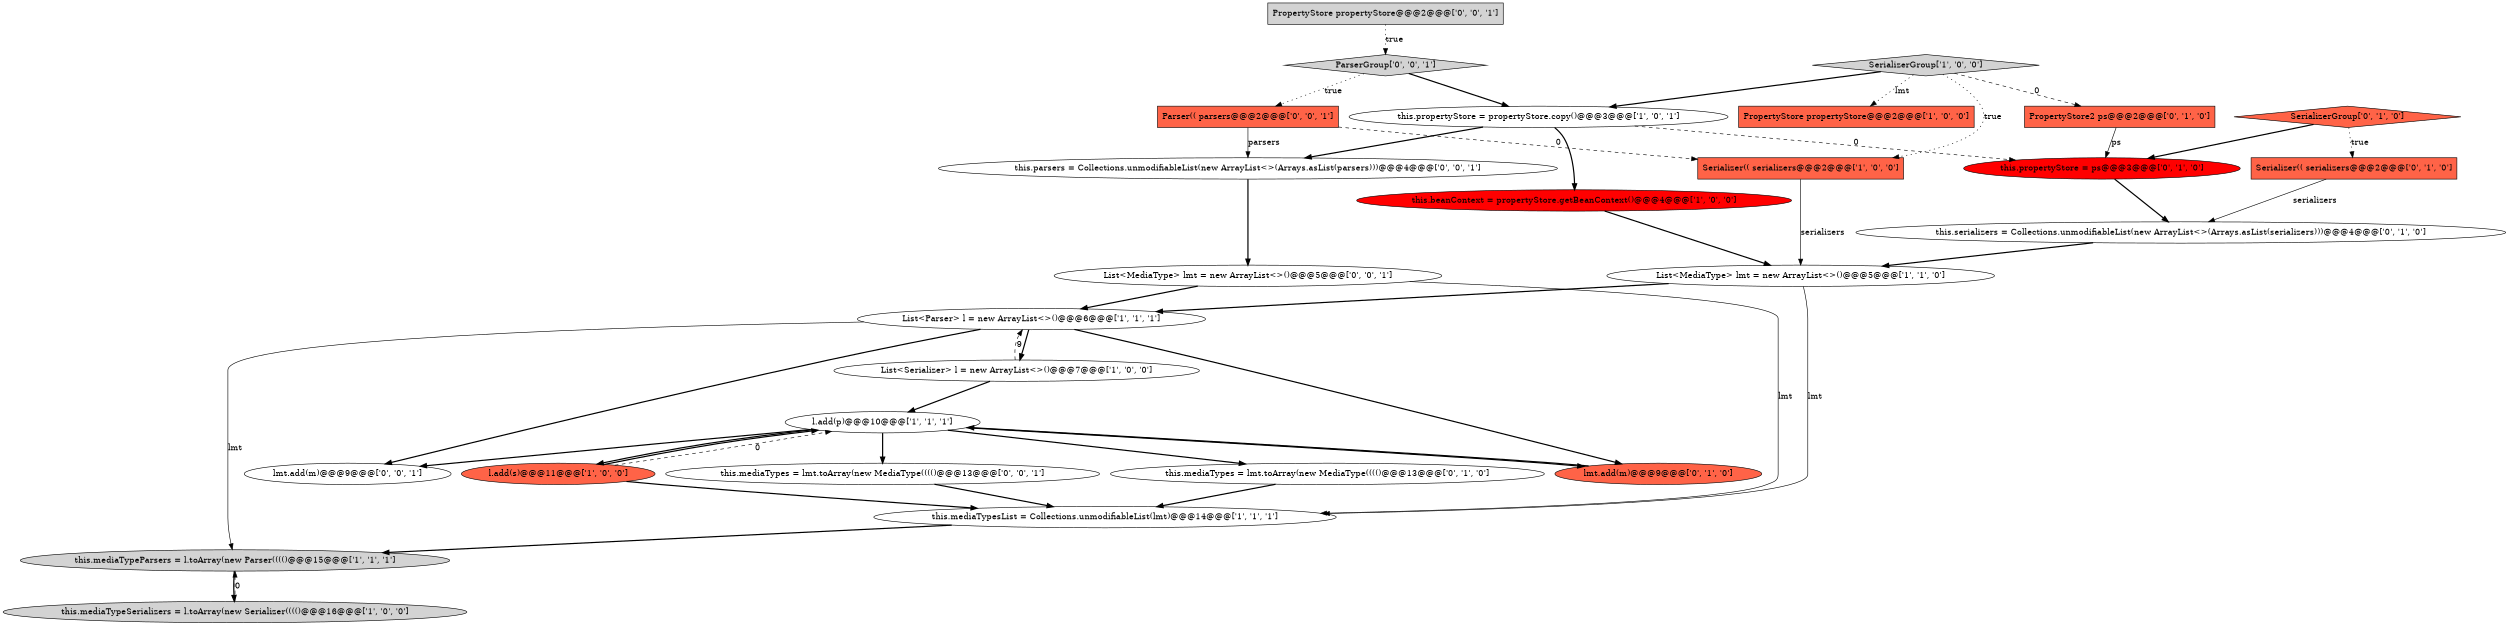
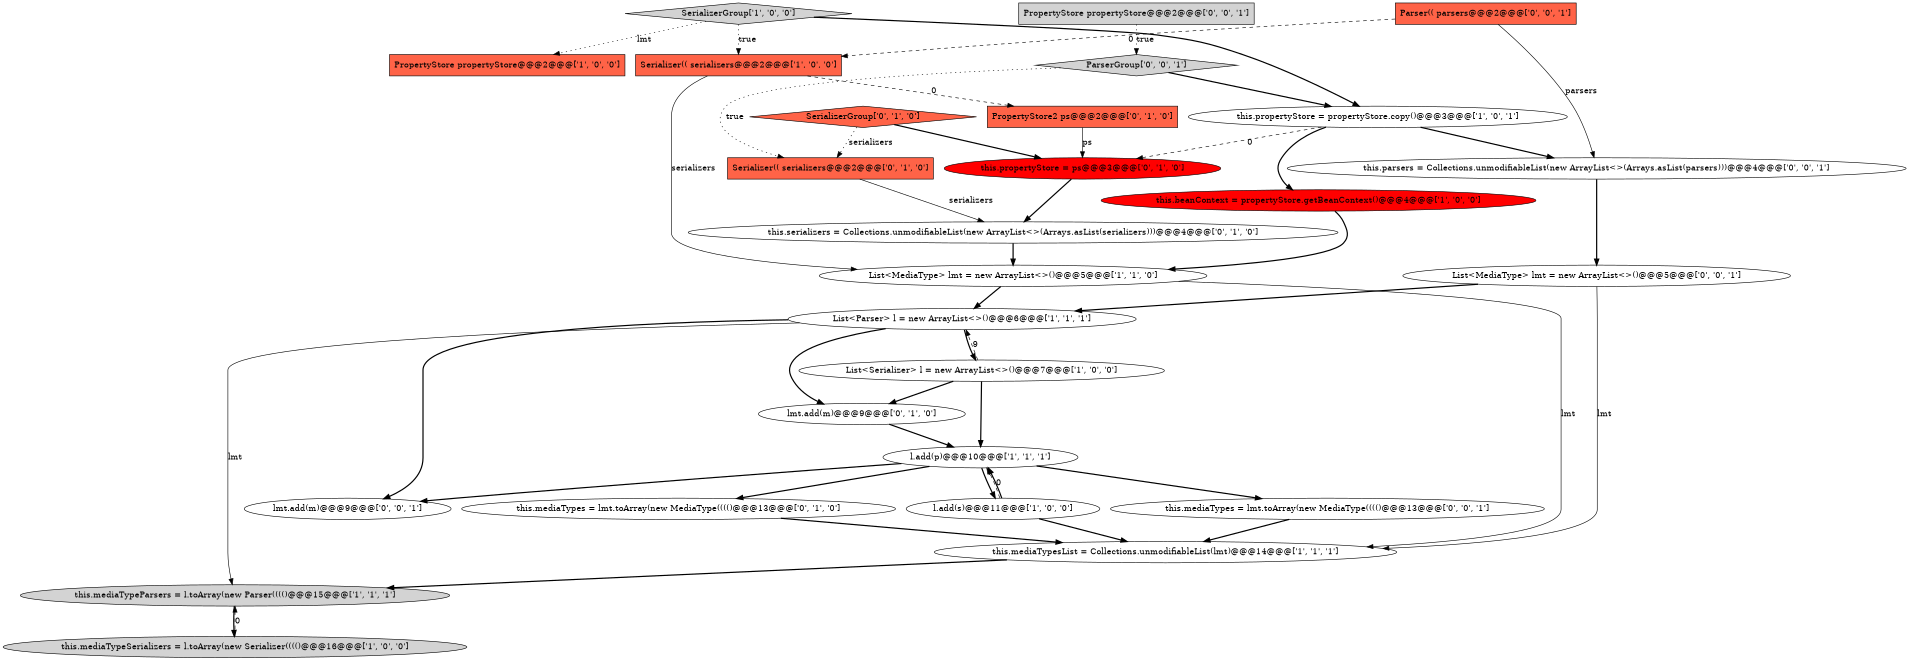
(1323, 89) -> (859, 79)
(2015, 89) -> (908, 91)
(2360, 143) -> (871, 143)
(1272, 446) -> (924, 391)
(558, 474) -> (1003, 509)
(1658, 474) -> (862, 414)
